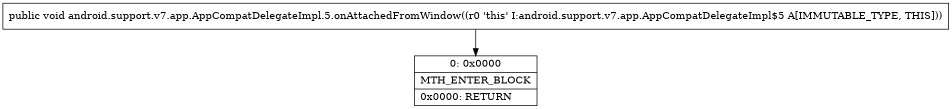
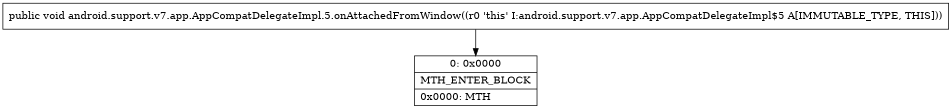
(471, 97) -> (461, 97)
